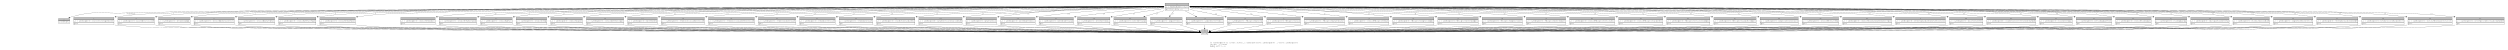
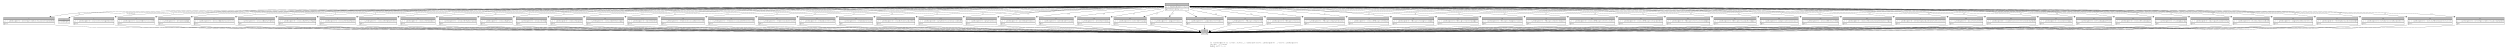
none -> (29, 21)
none -> (378, 21)
